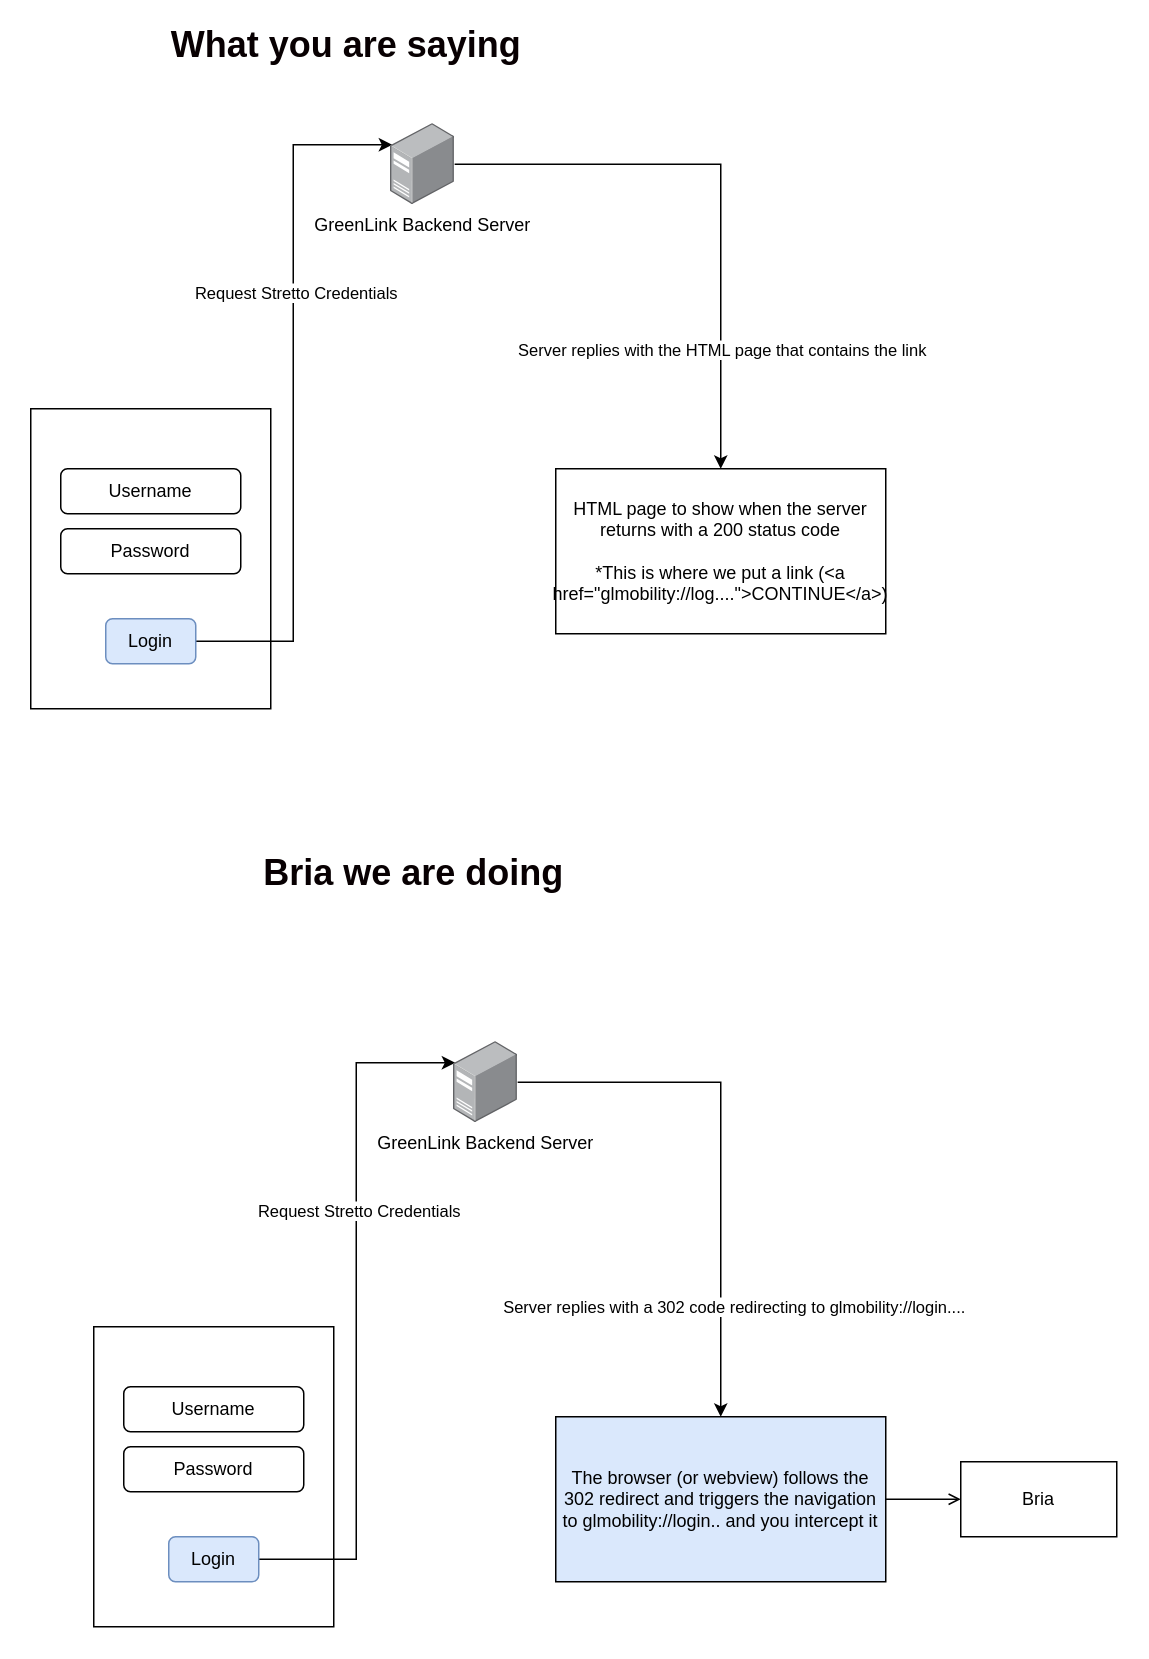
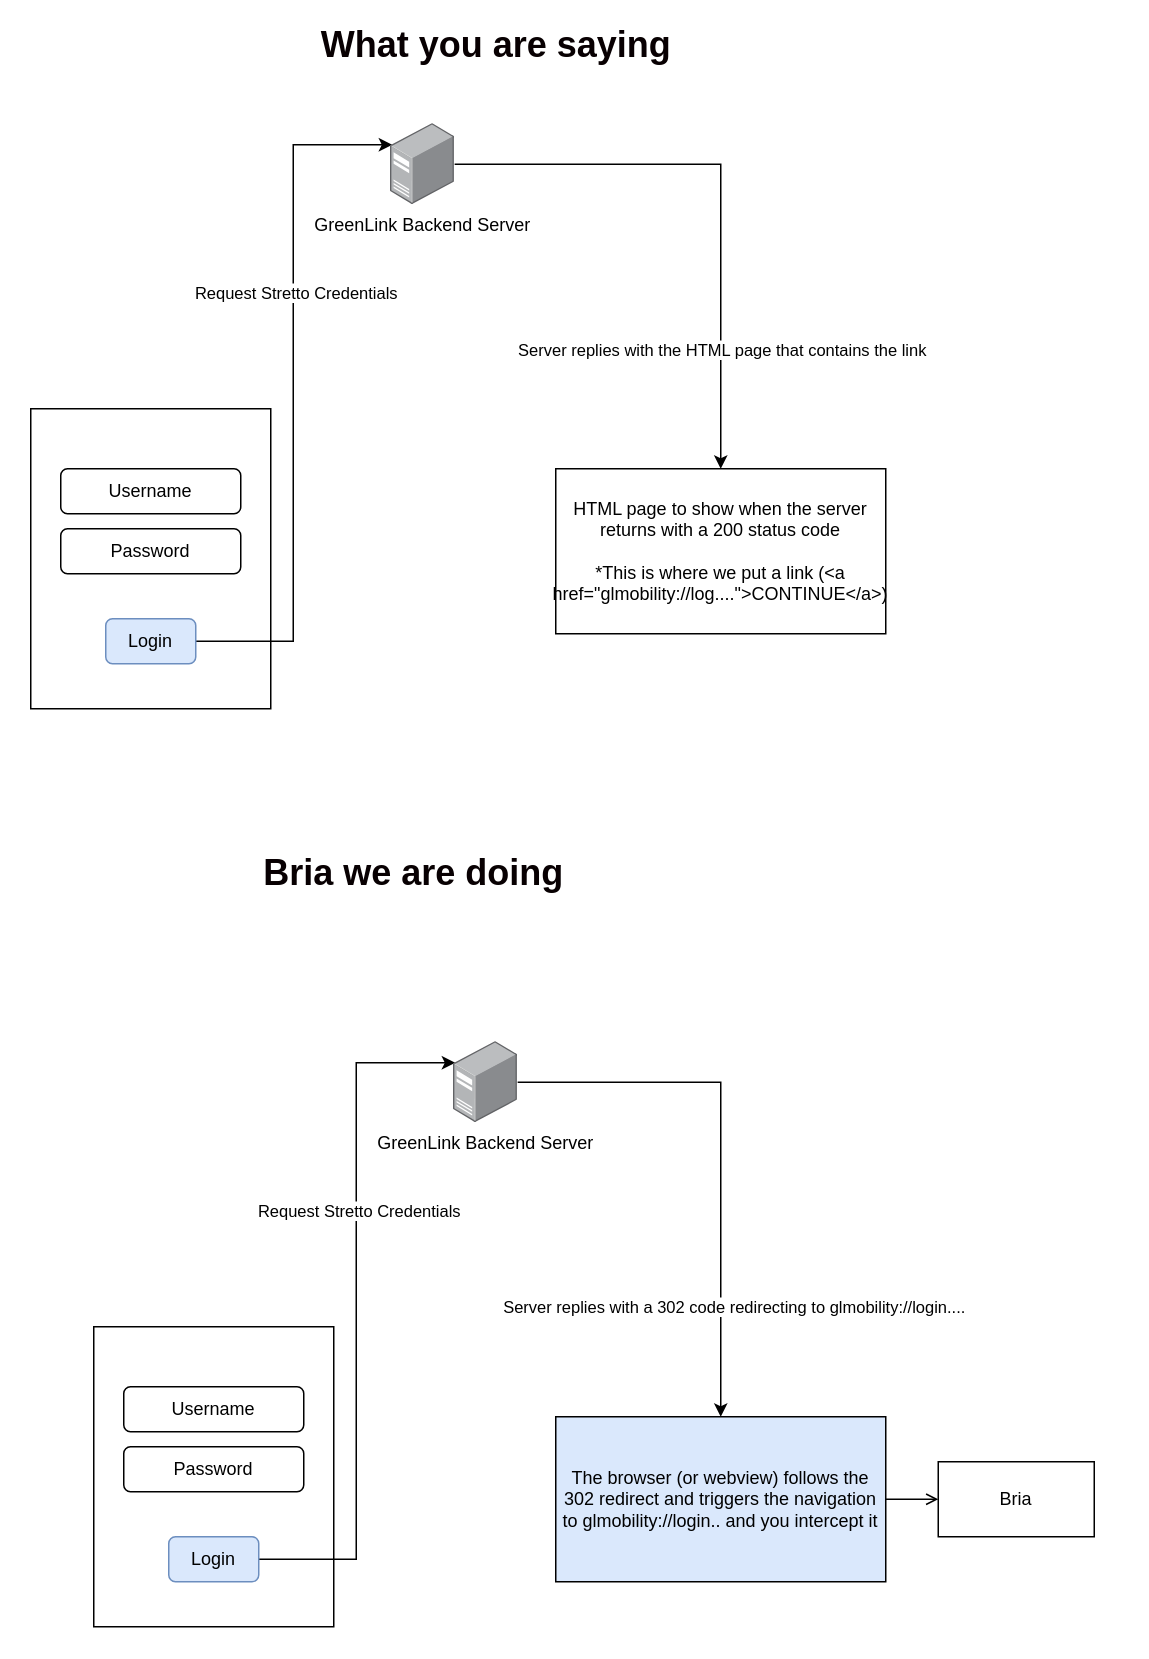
(346, 46) -> (496, 46)
(1039, 1499) -> (1016, 1499)
